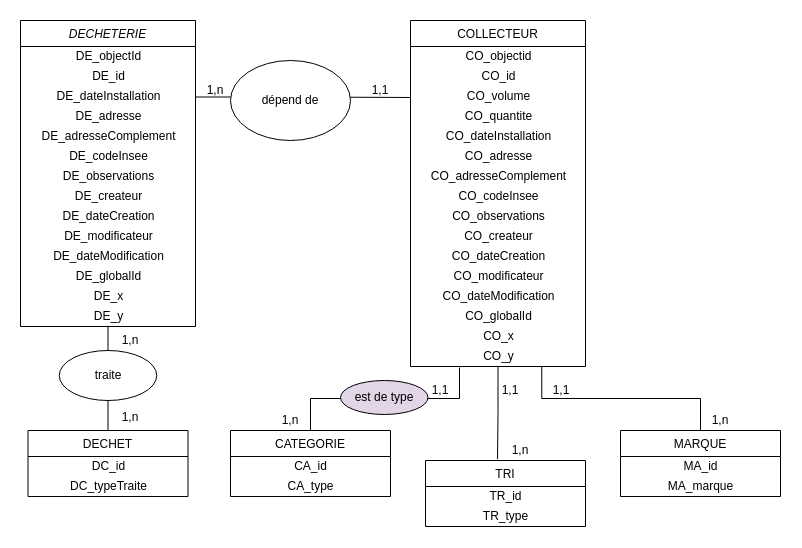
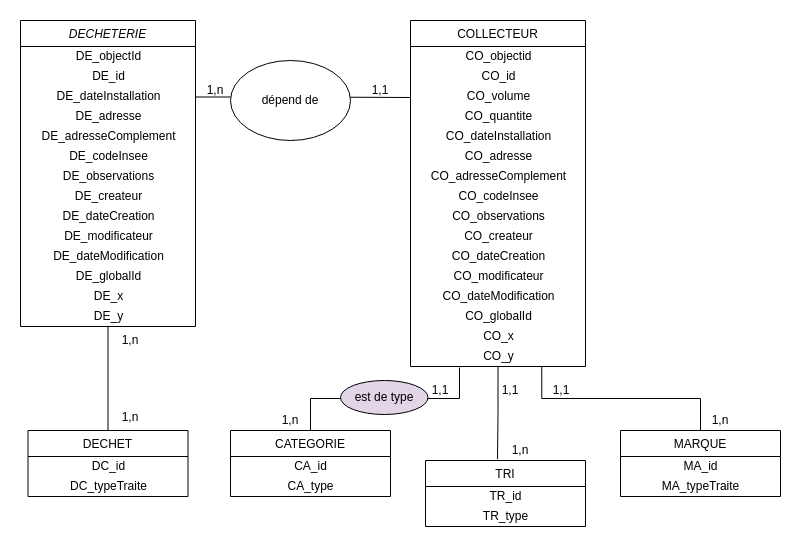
(108, 376) -> none
(701, 487) -> (701, 487)
